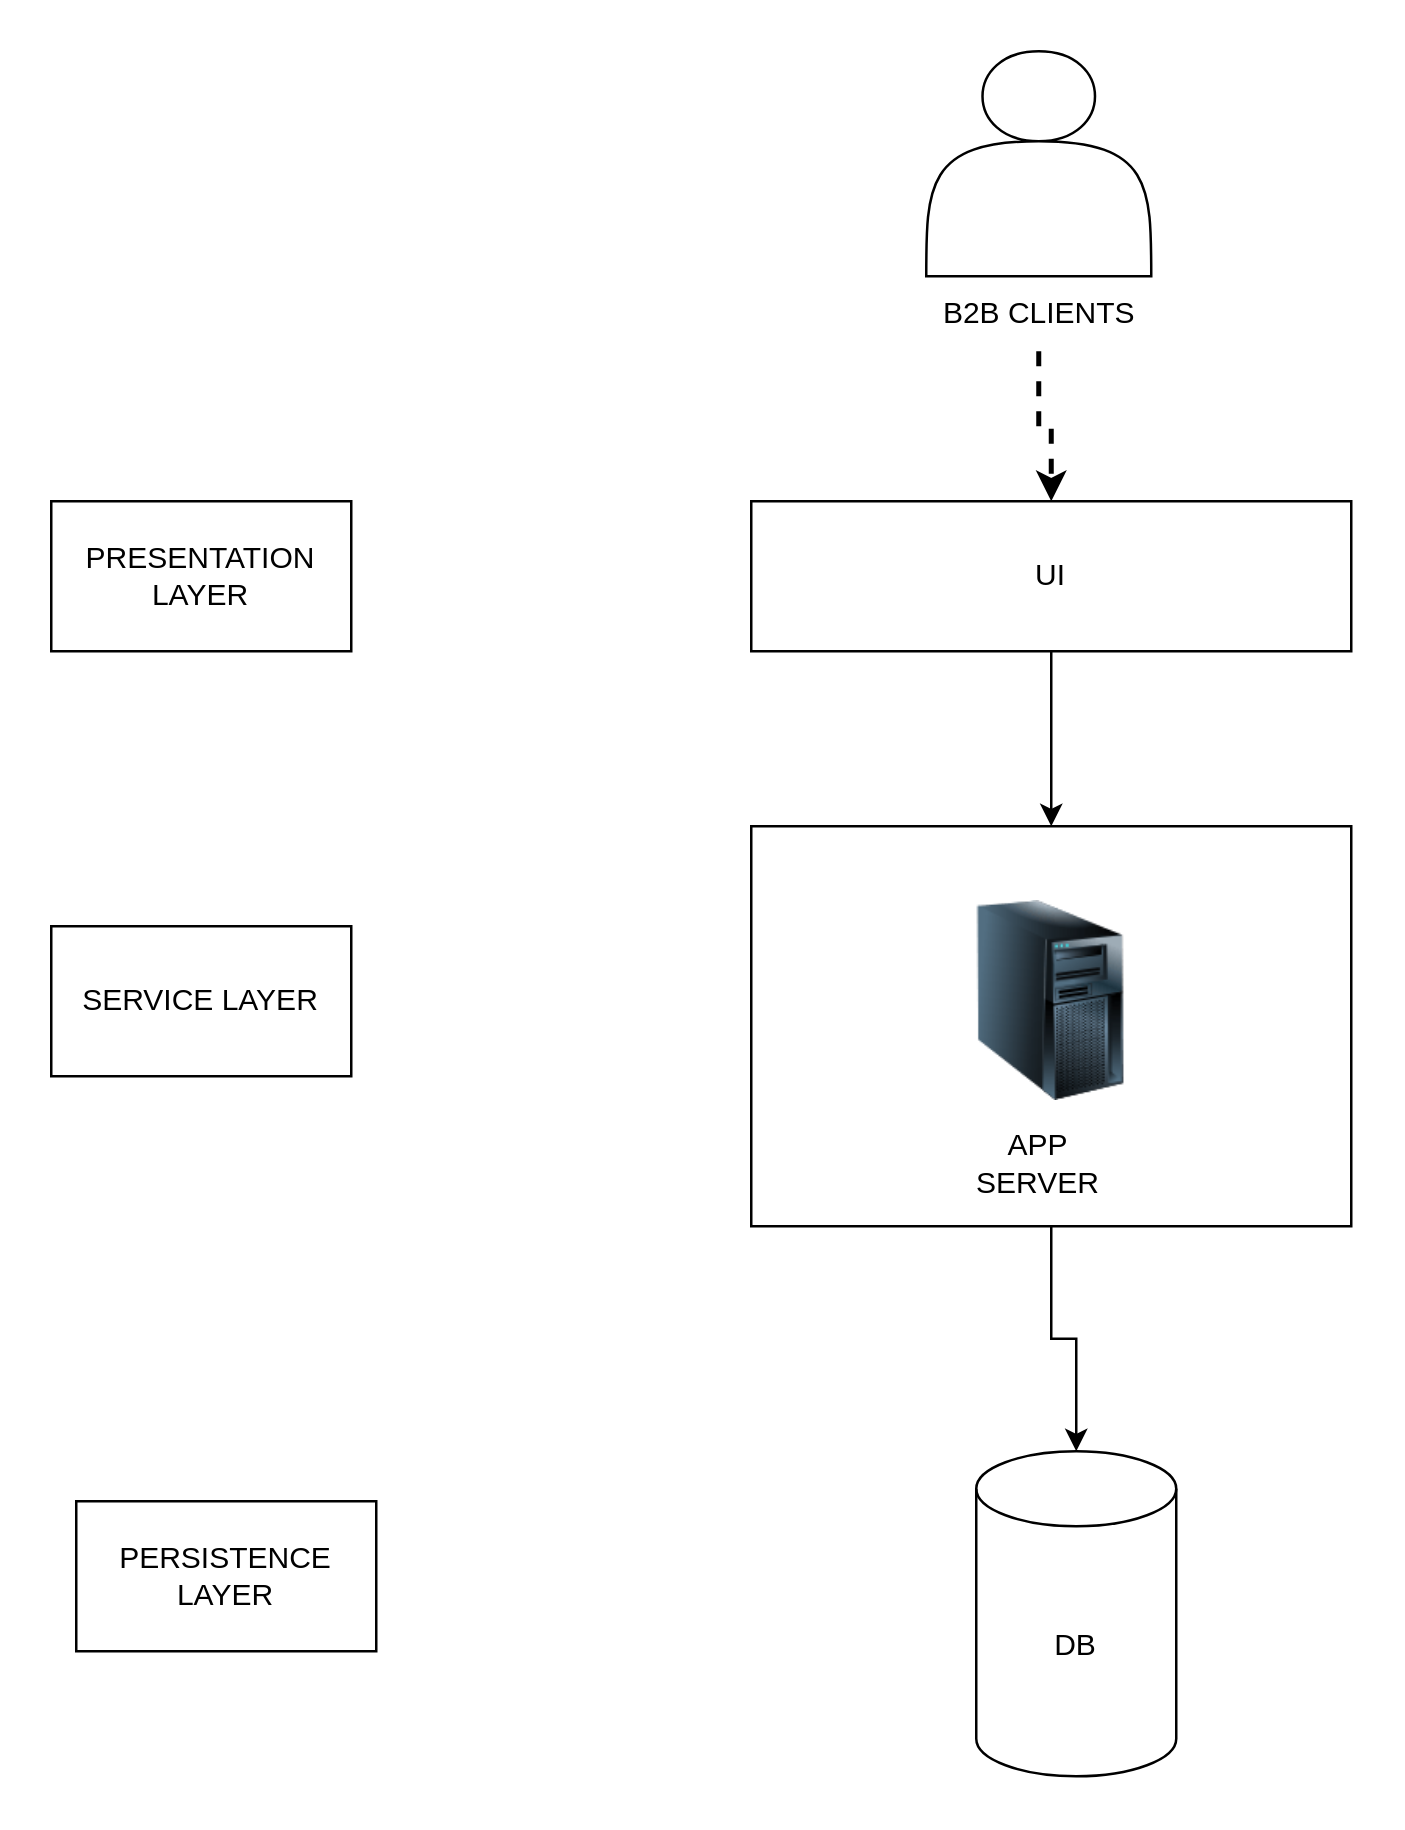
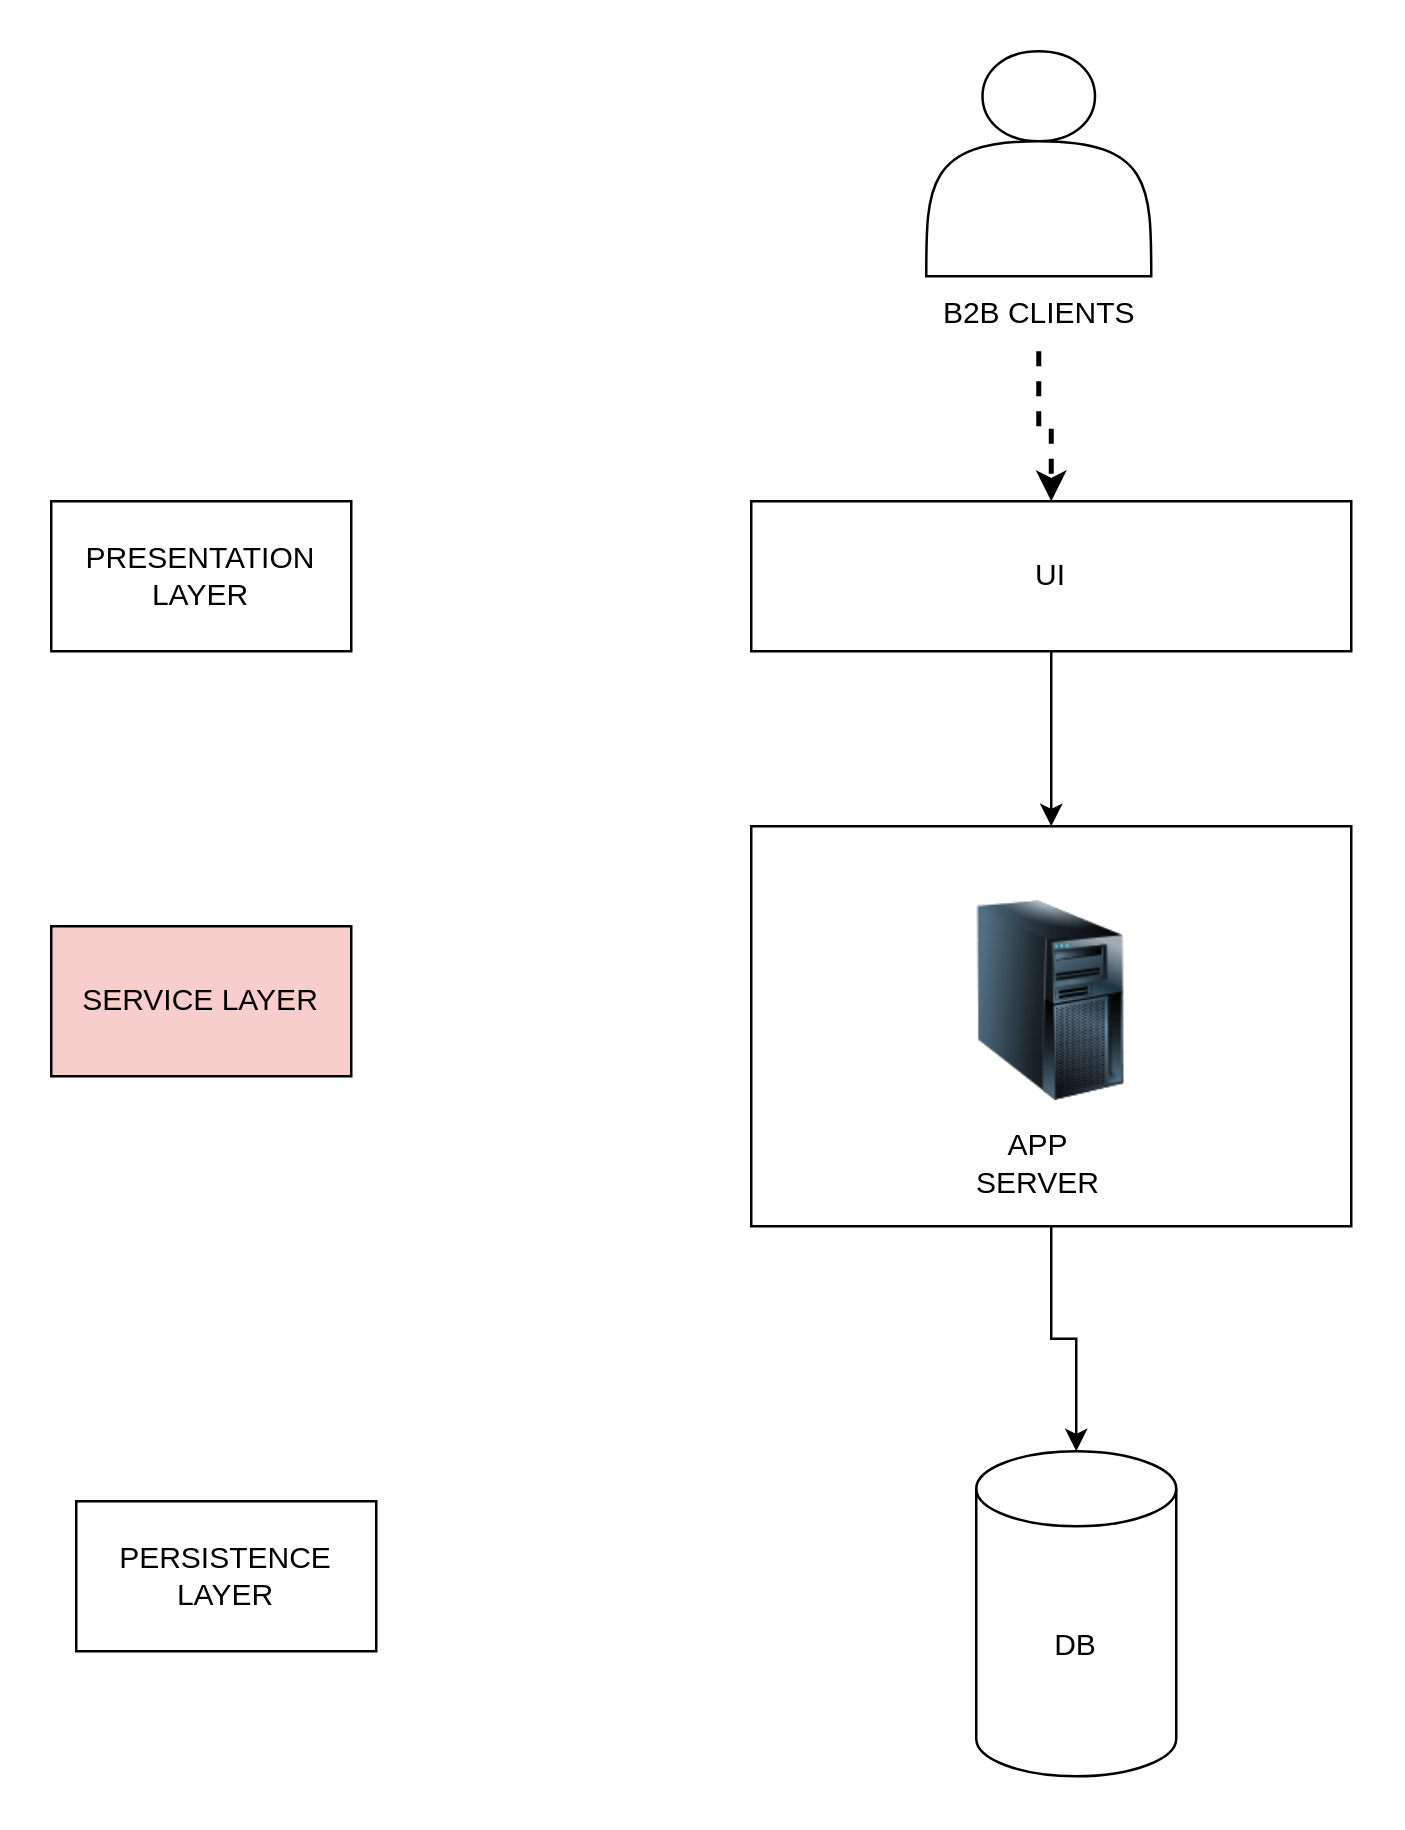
(201, 1001) -> (201, 1001)
